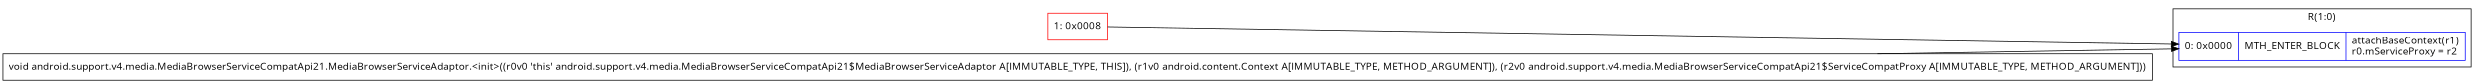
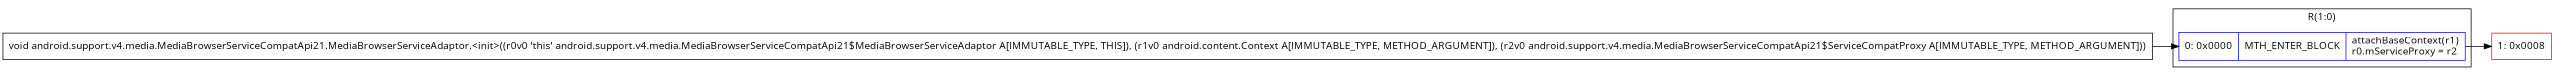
(1639, 35) -> (2476, 46)
